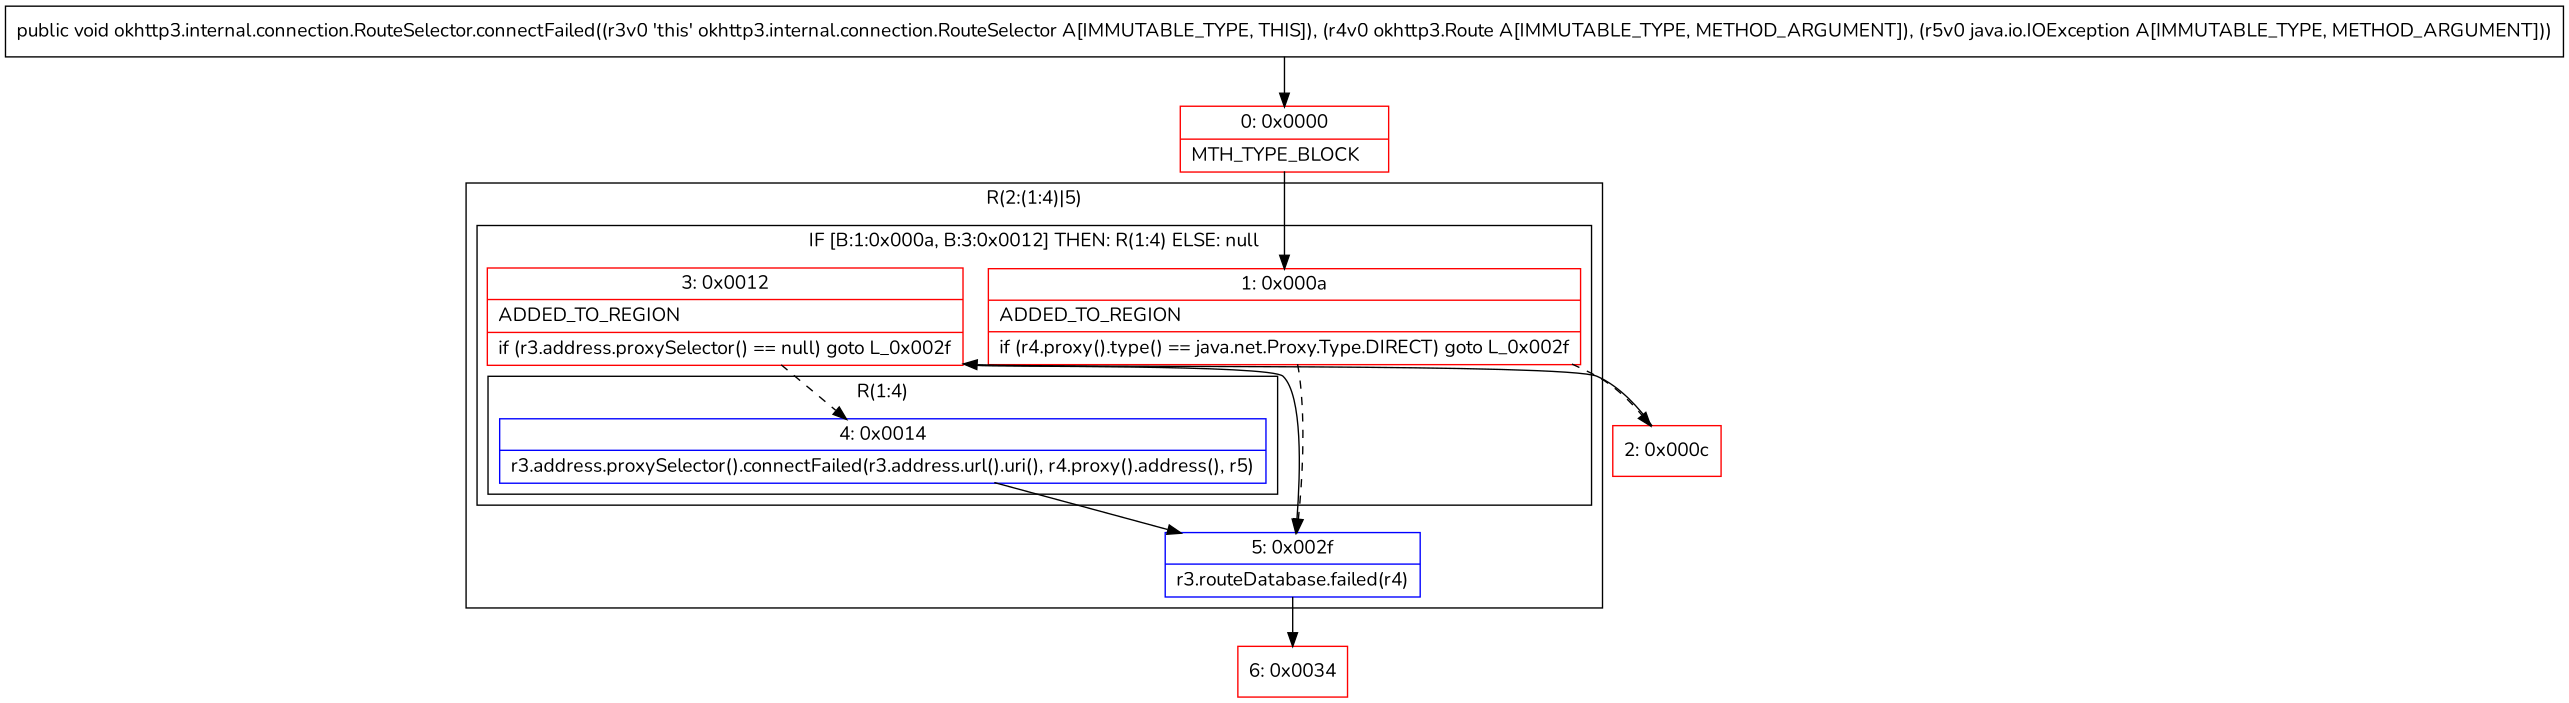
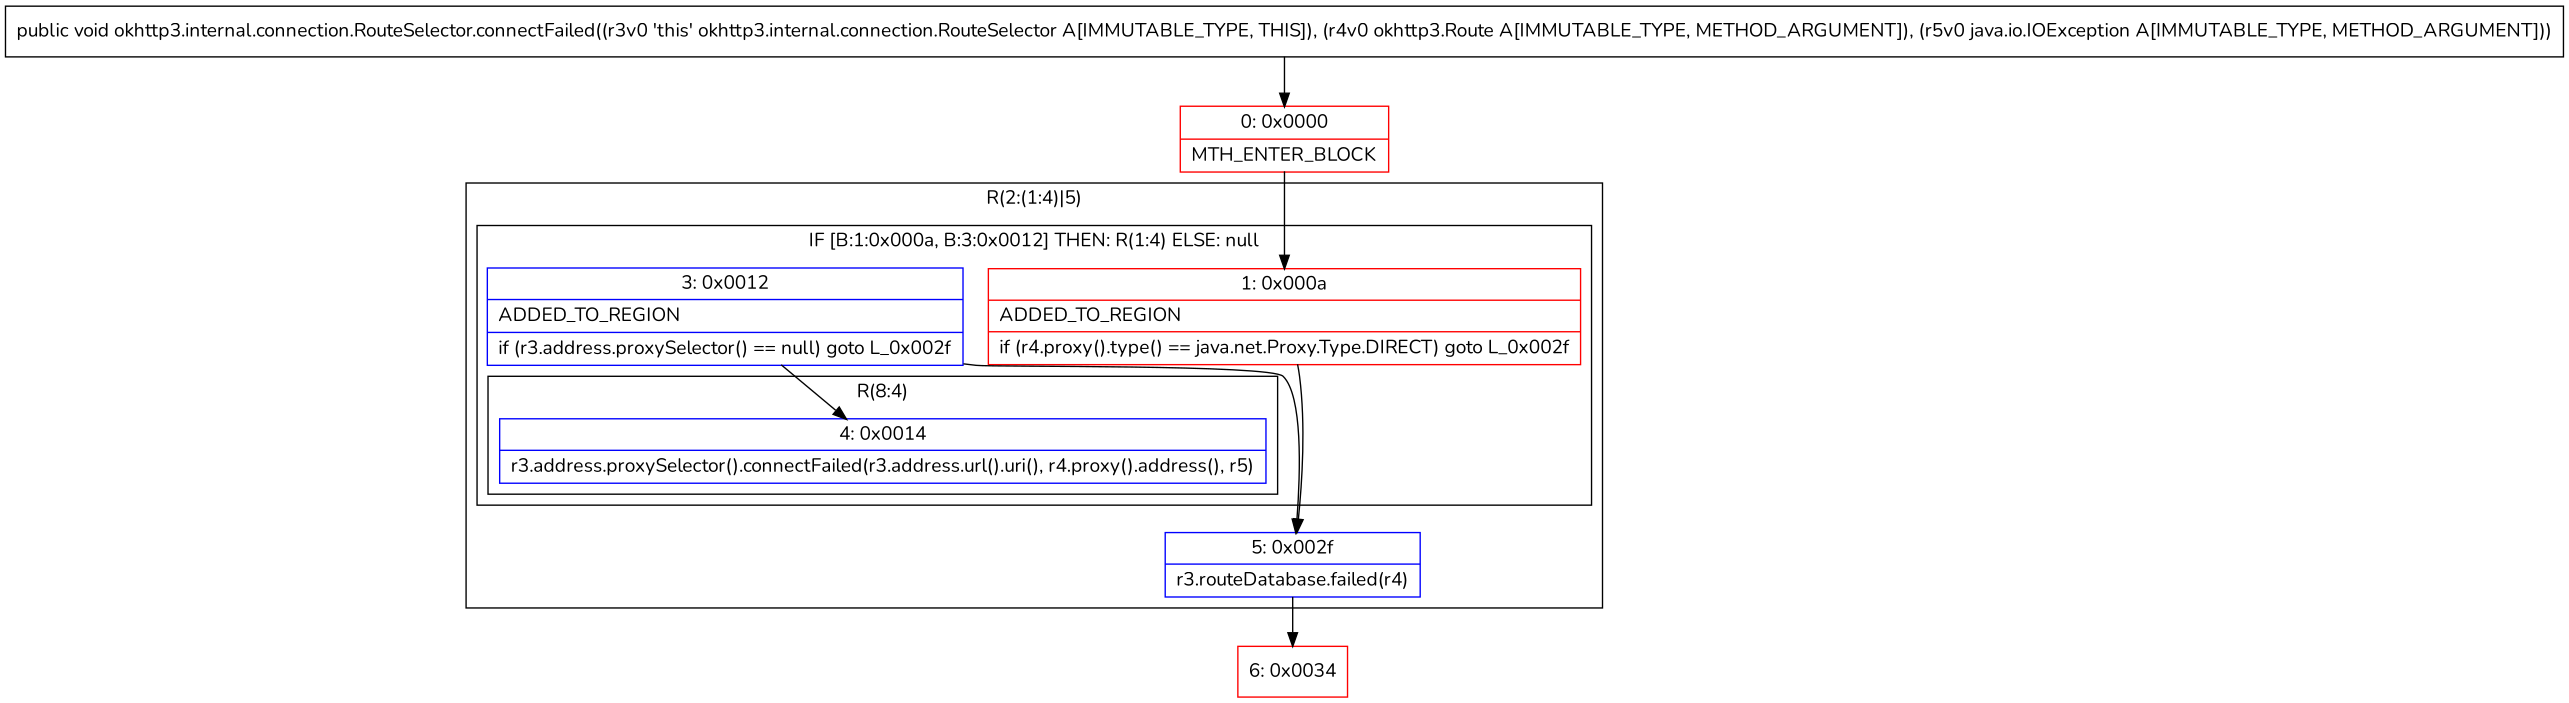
(1276, 155) -> (1284, 155)
(725, 317) -> (725, 317)
(808, 388) -> (808, 388)
(883, 392) -> (883, 392)
(1303, 442) -> (1303, 442)
(1667, 451) -> none
(1111, 514) -> none
